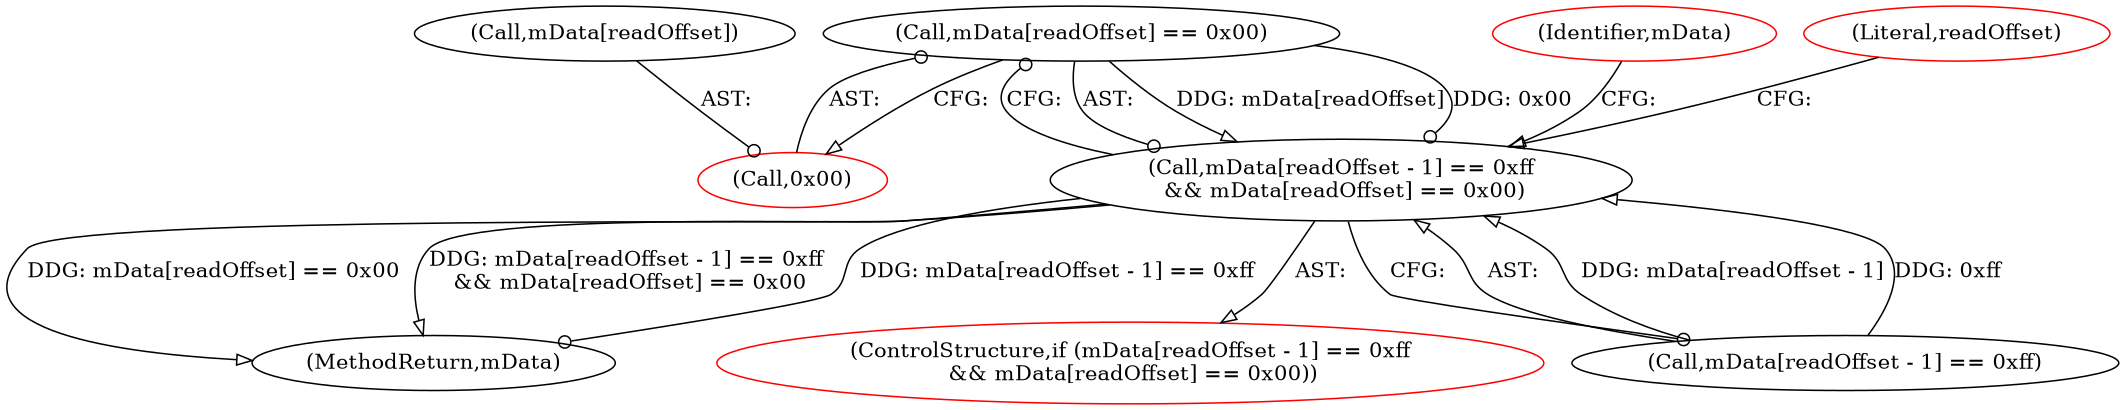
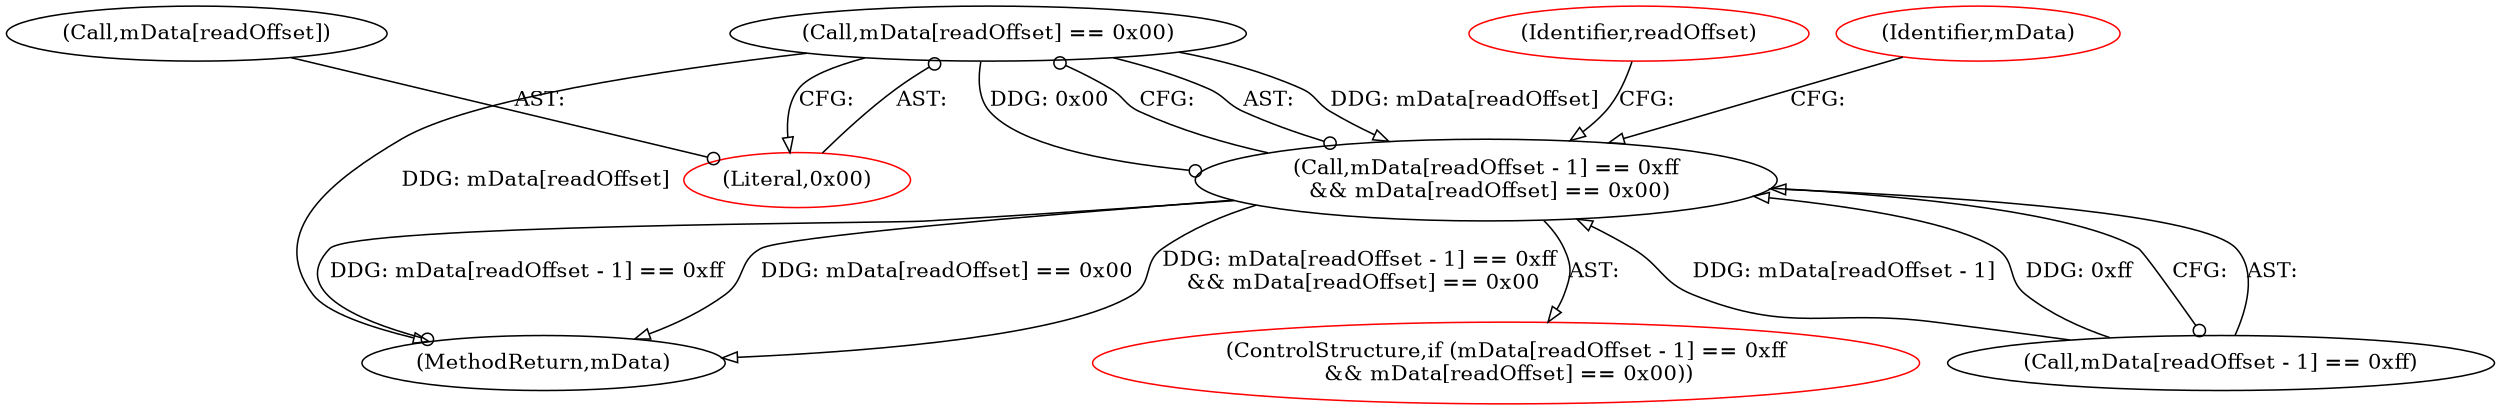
(1957, 34) -> (1639, 34)
none -> (447, 120)
(793, 180) -> (797, 180)
